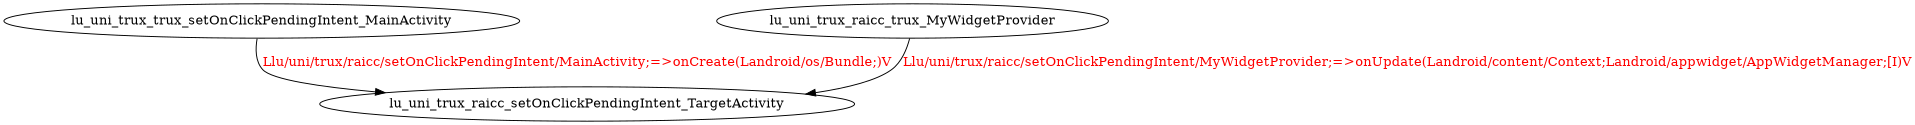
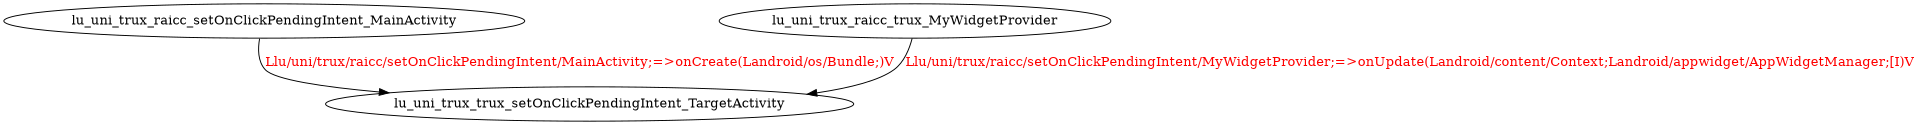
(262, 21) -> (264, 21)
(587, 104) -> (590, 104)
